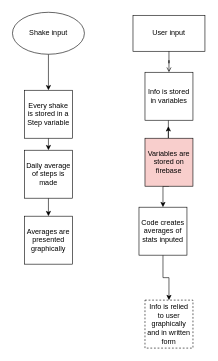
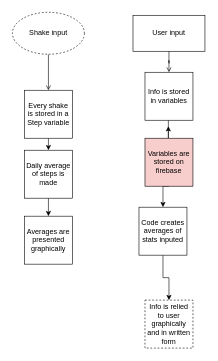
(48, 33) -> (48, 33)
(48, 84) -> (48, 86)
